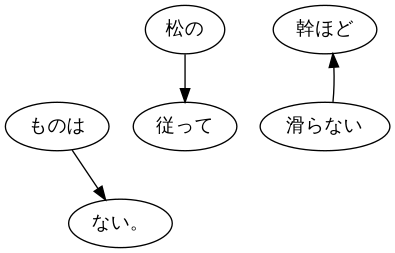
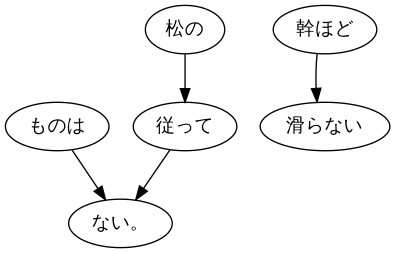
(334, 85) -> (316, 71)
none -> (157, 169)
